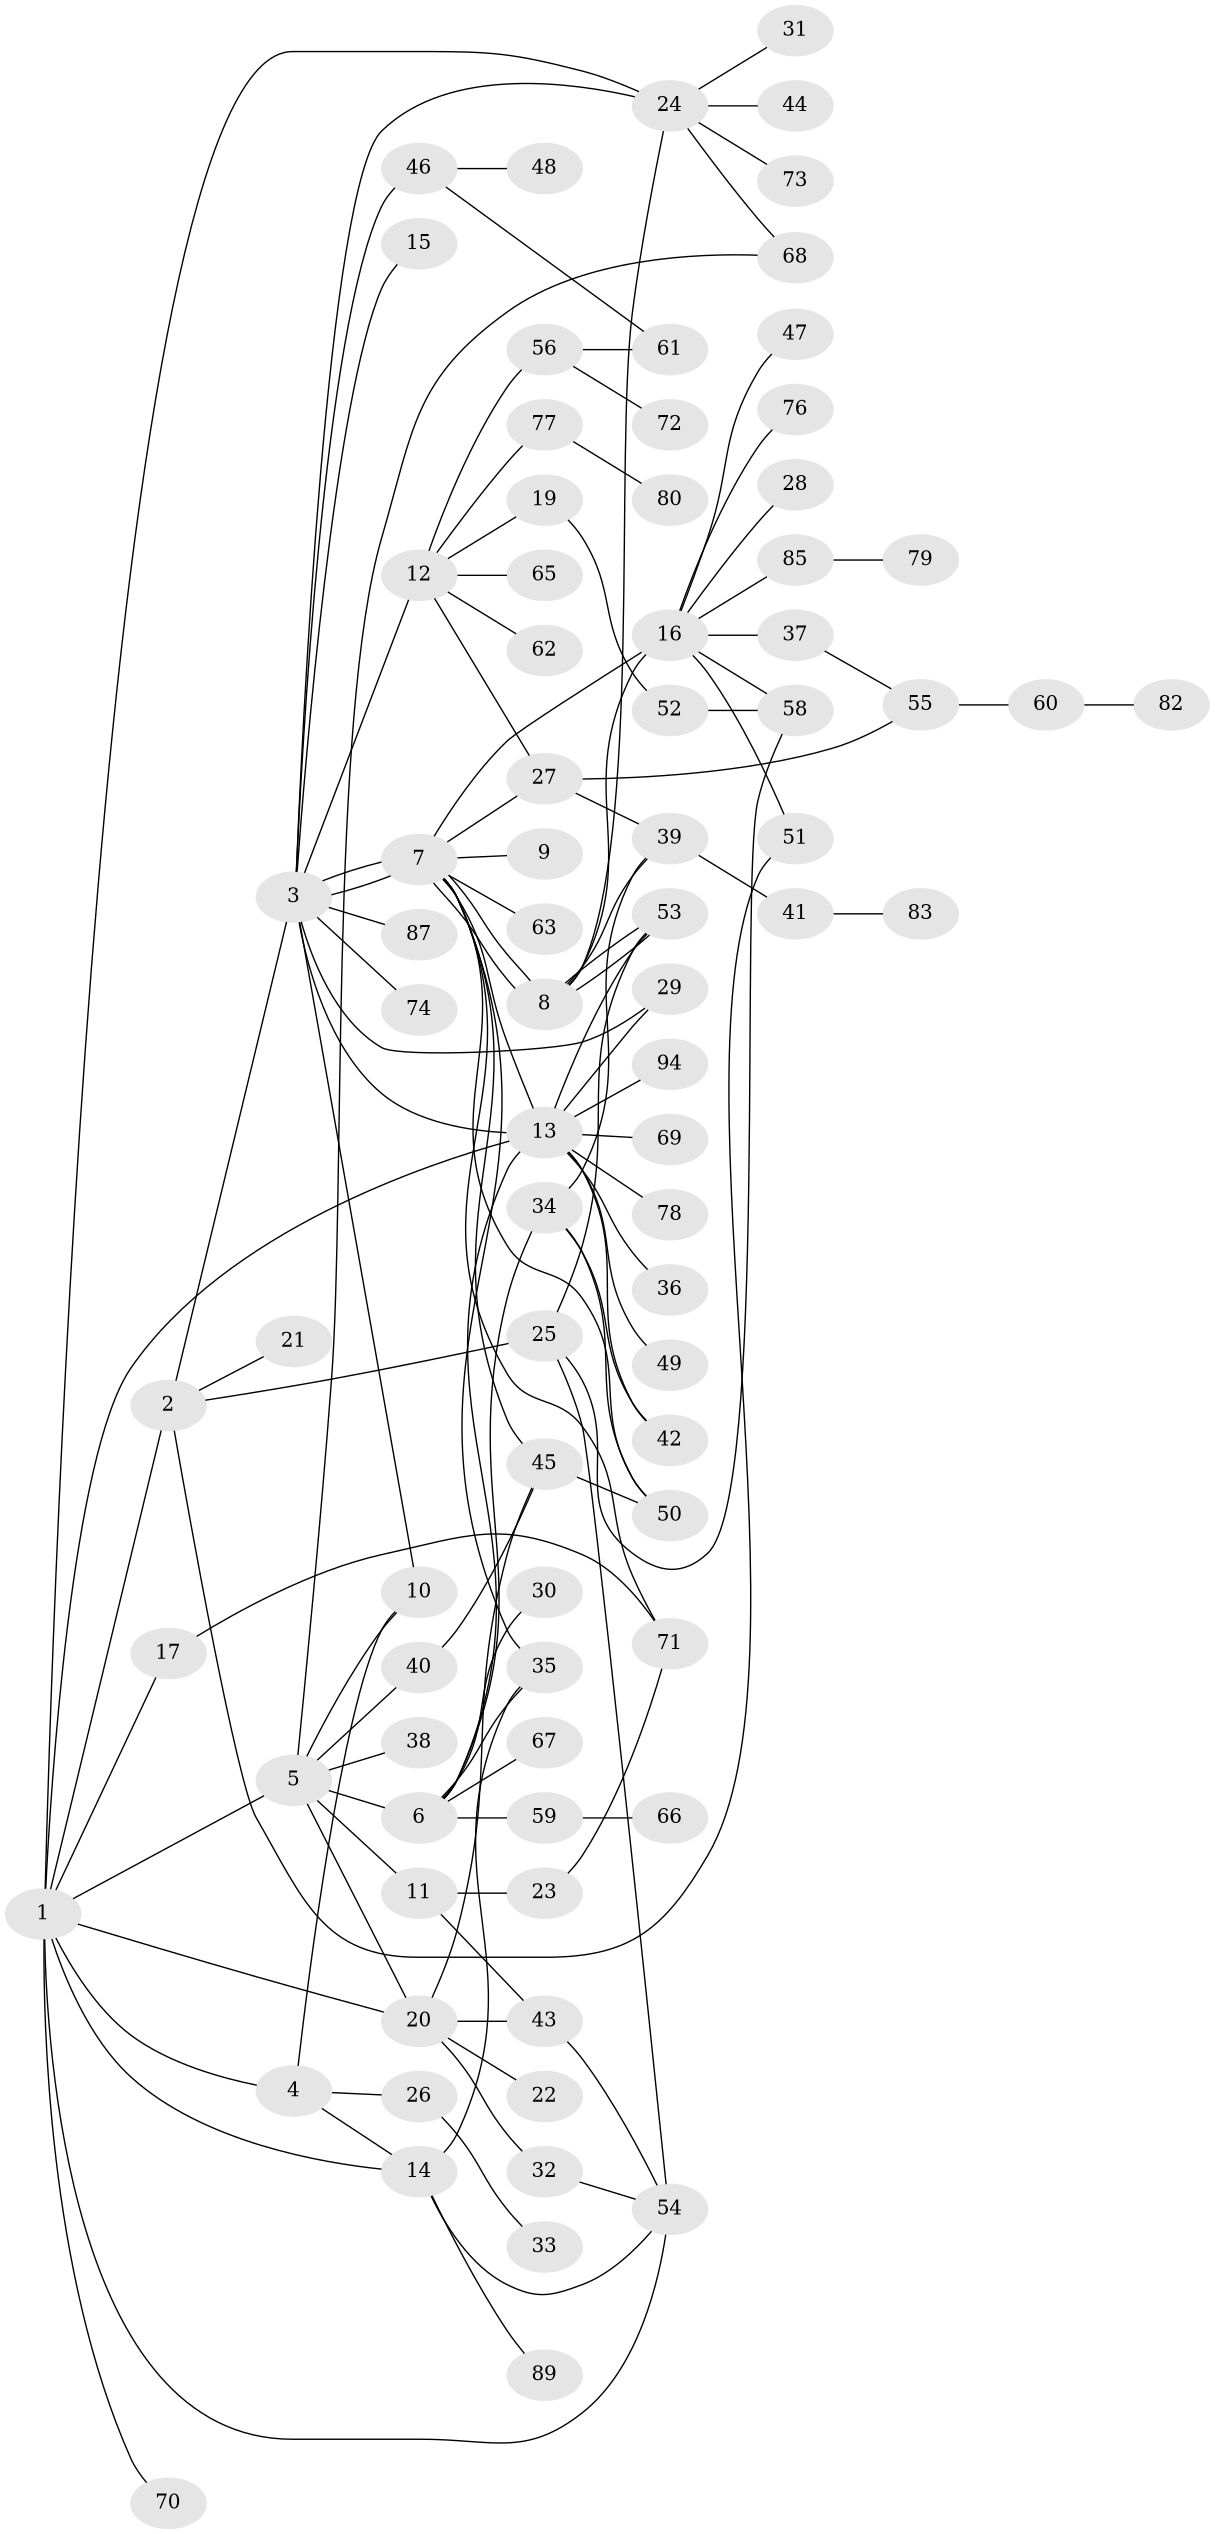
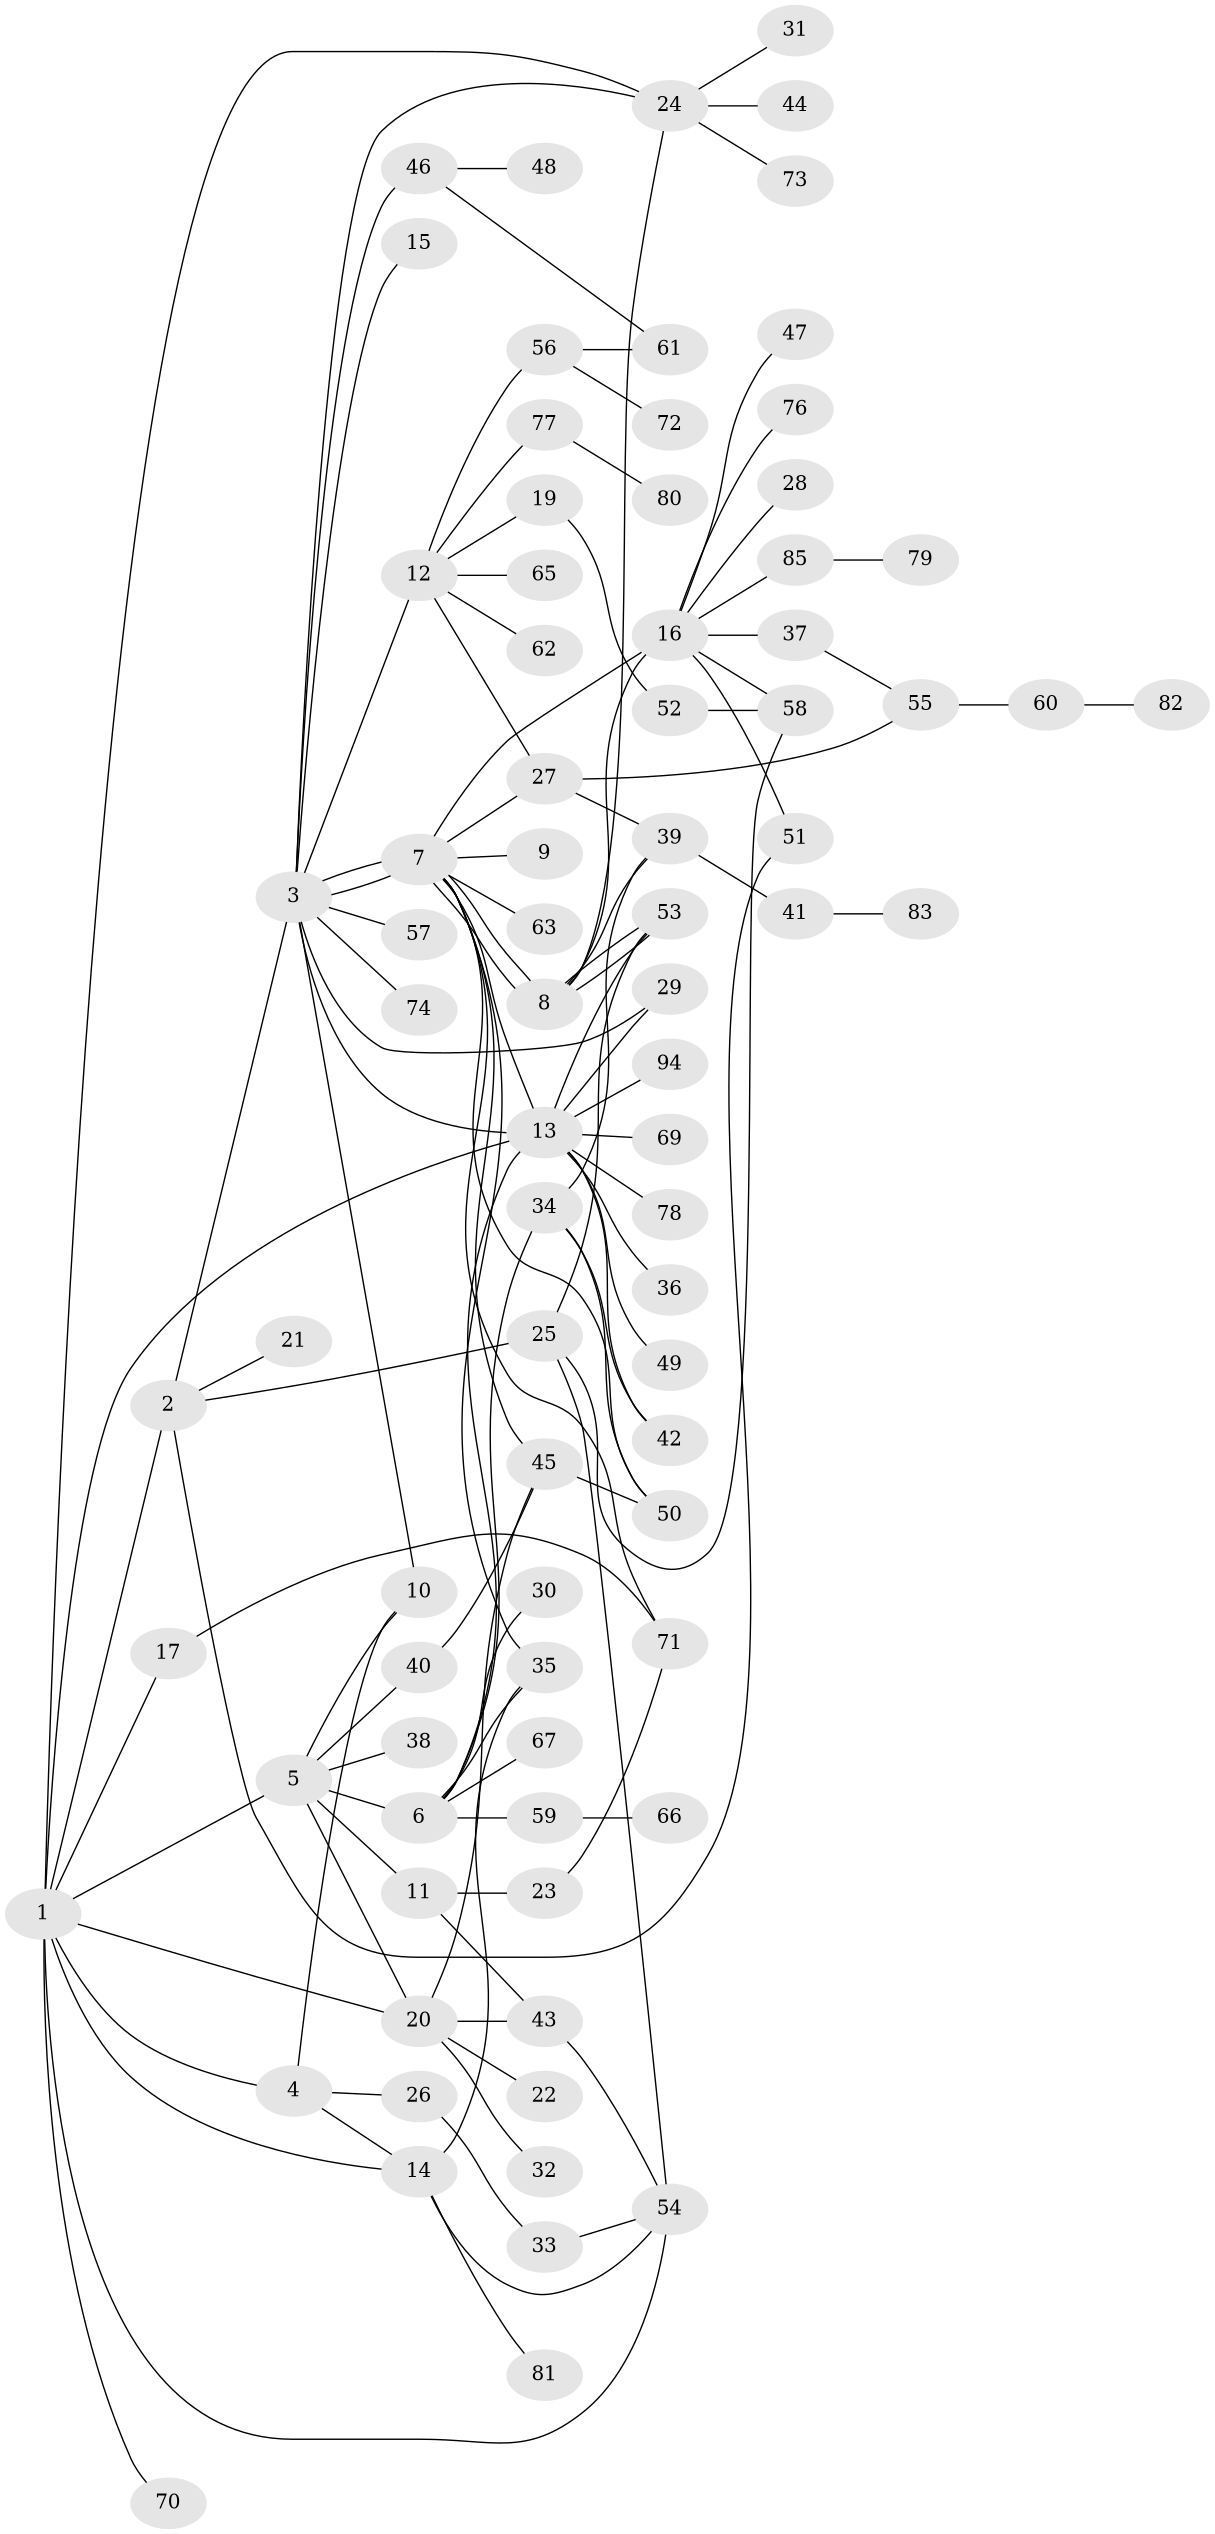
(795, 258) -> none
(419, 935) -> (419, 935)
(608, 2191) -> (608, 2228)
(545, 2375) -> (545, 2375)
